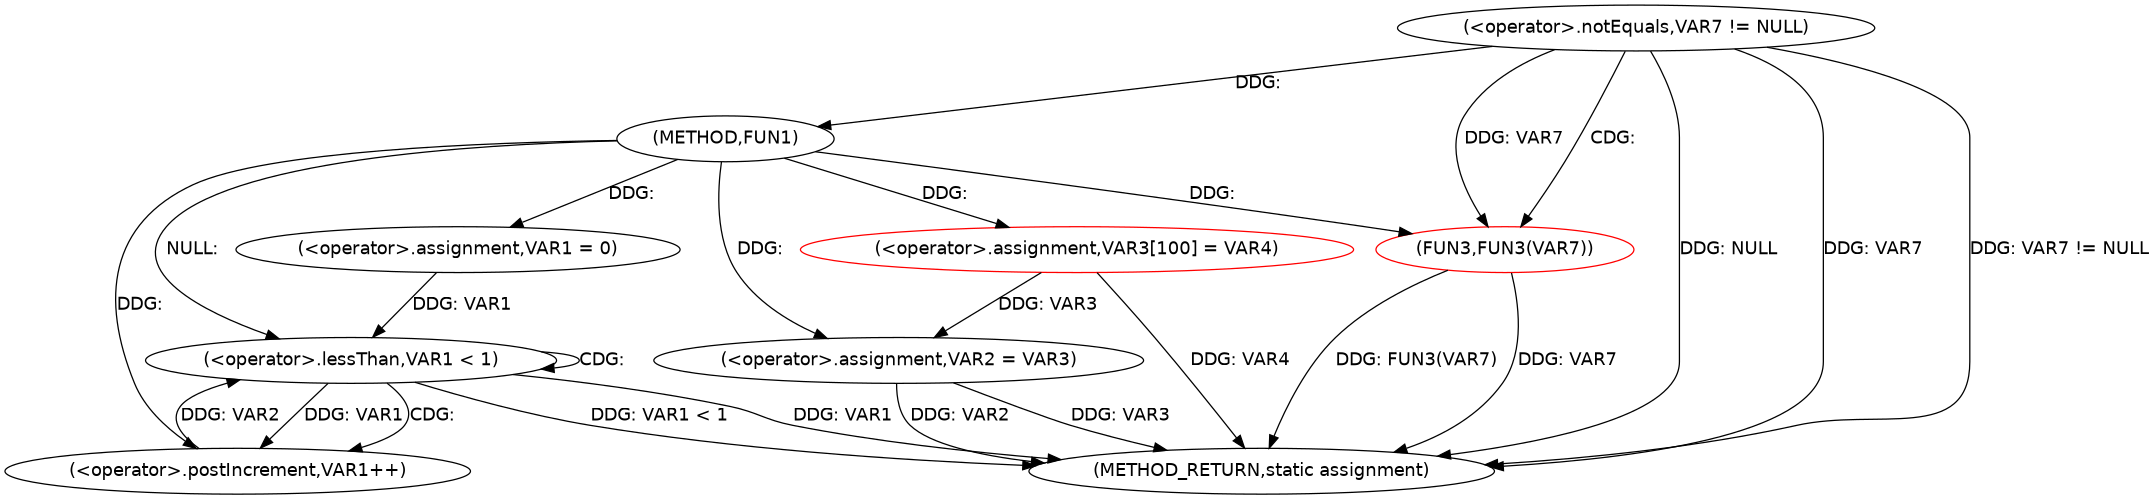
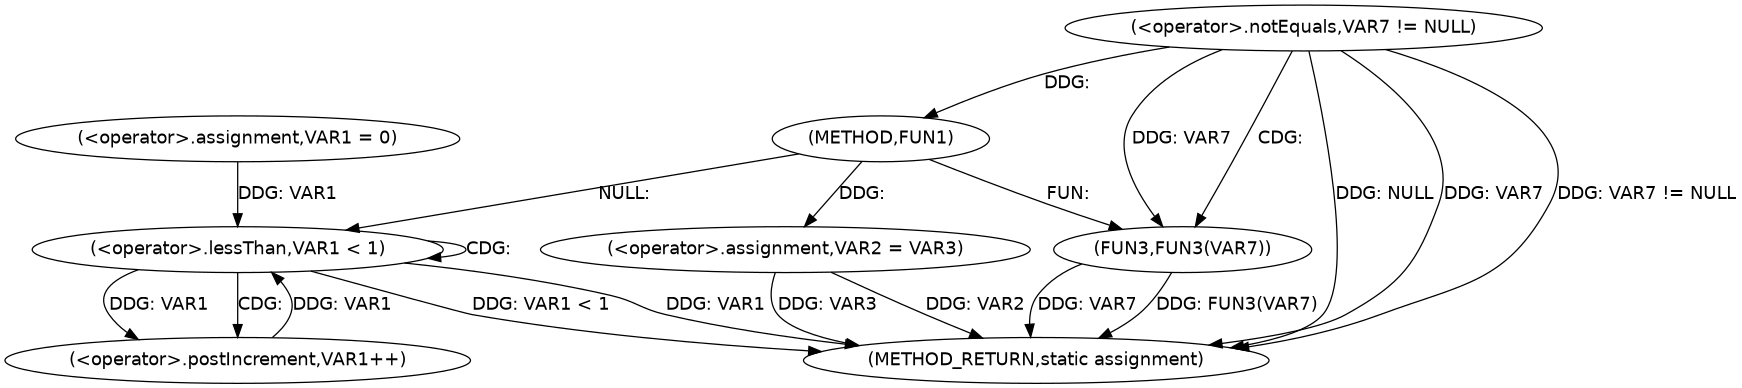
(249, 168) -> none
(600, 191) -> none
(1215, 194) -> (1071, 194)
(1077, 250) -> none
(1505, 250) -> (1183, 250)
(231, 416) -> (343, 305)
